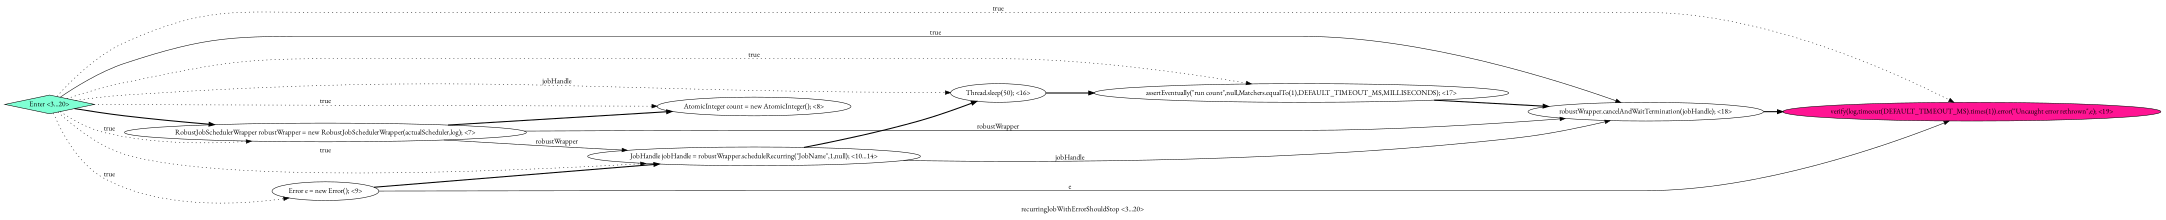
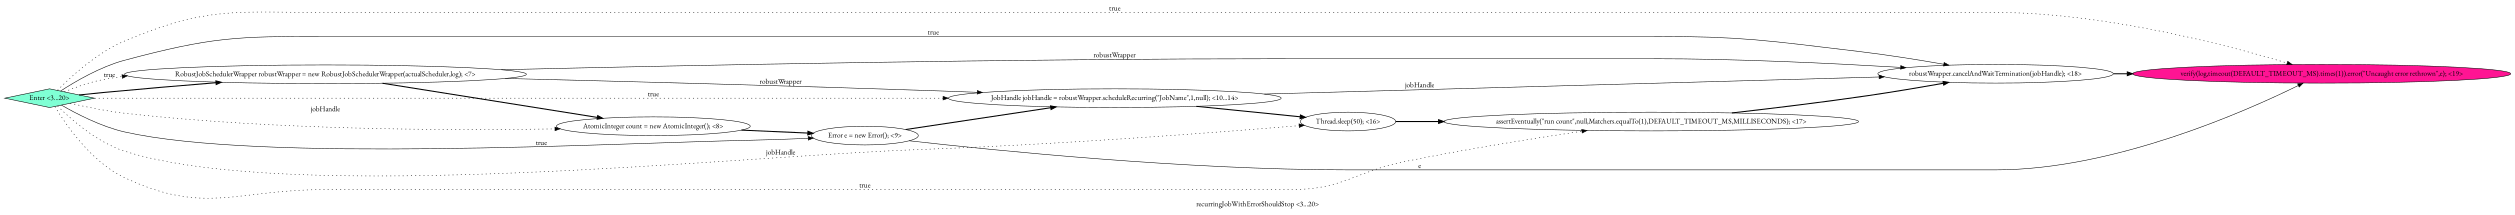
(325, 101) -> (325, 109)
none -> (775, 132)
(151, 196) -> (431, 149)
